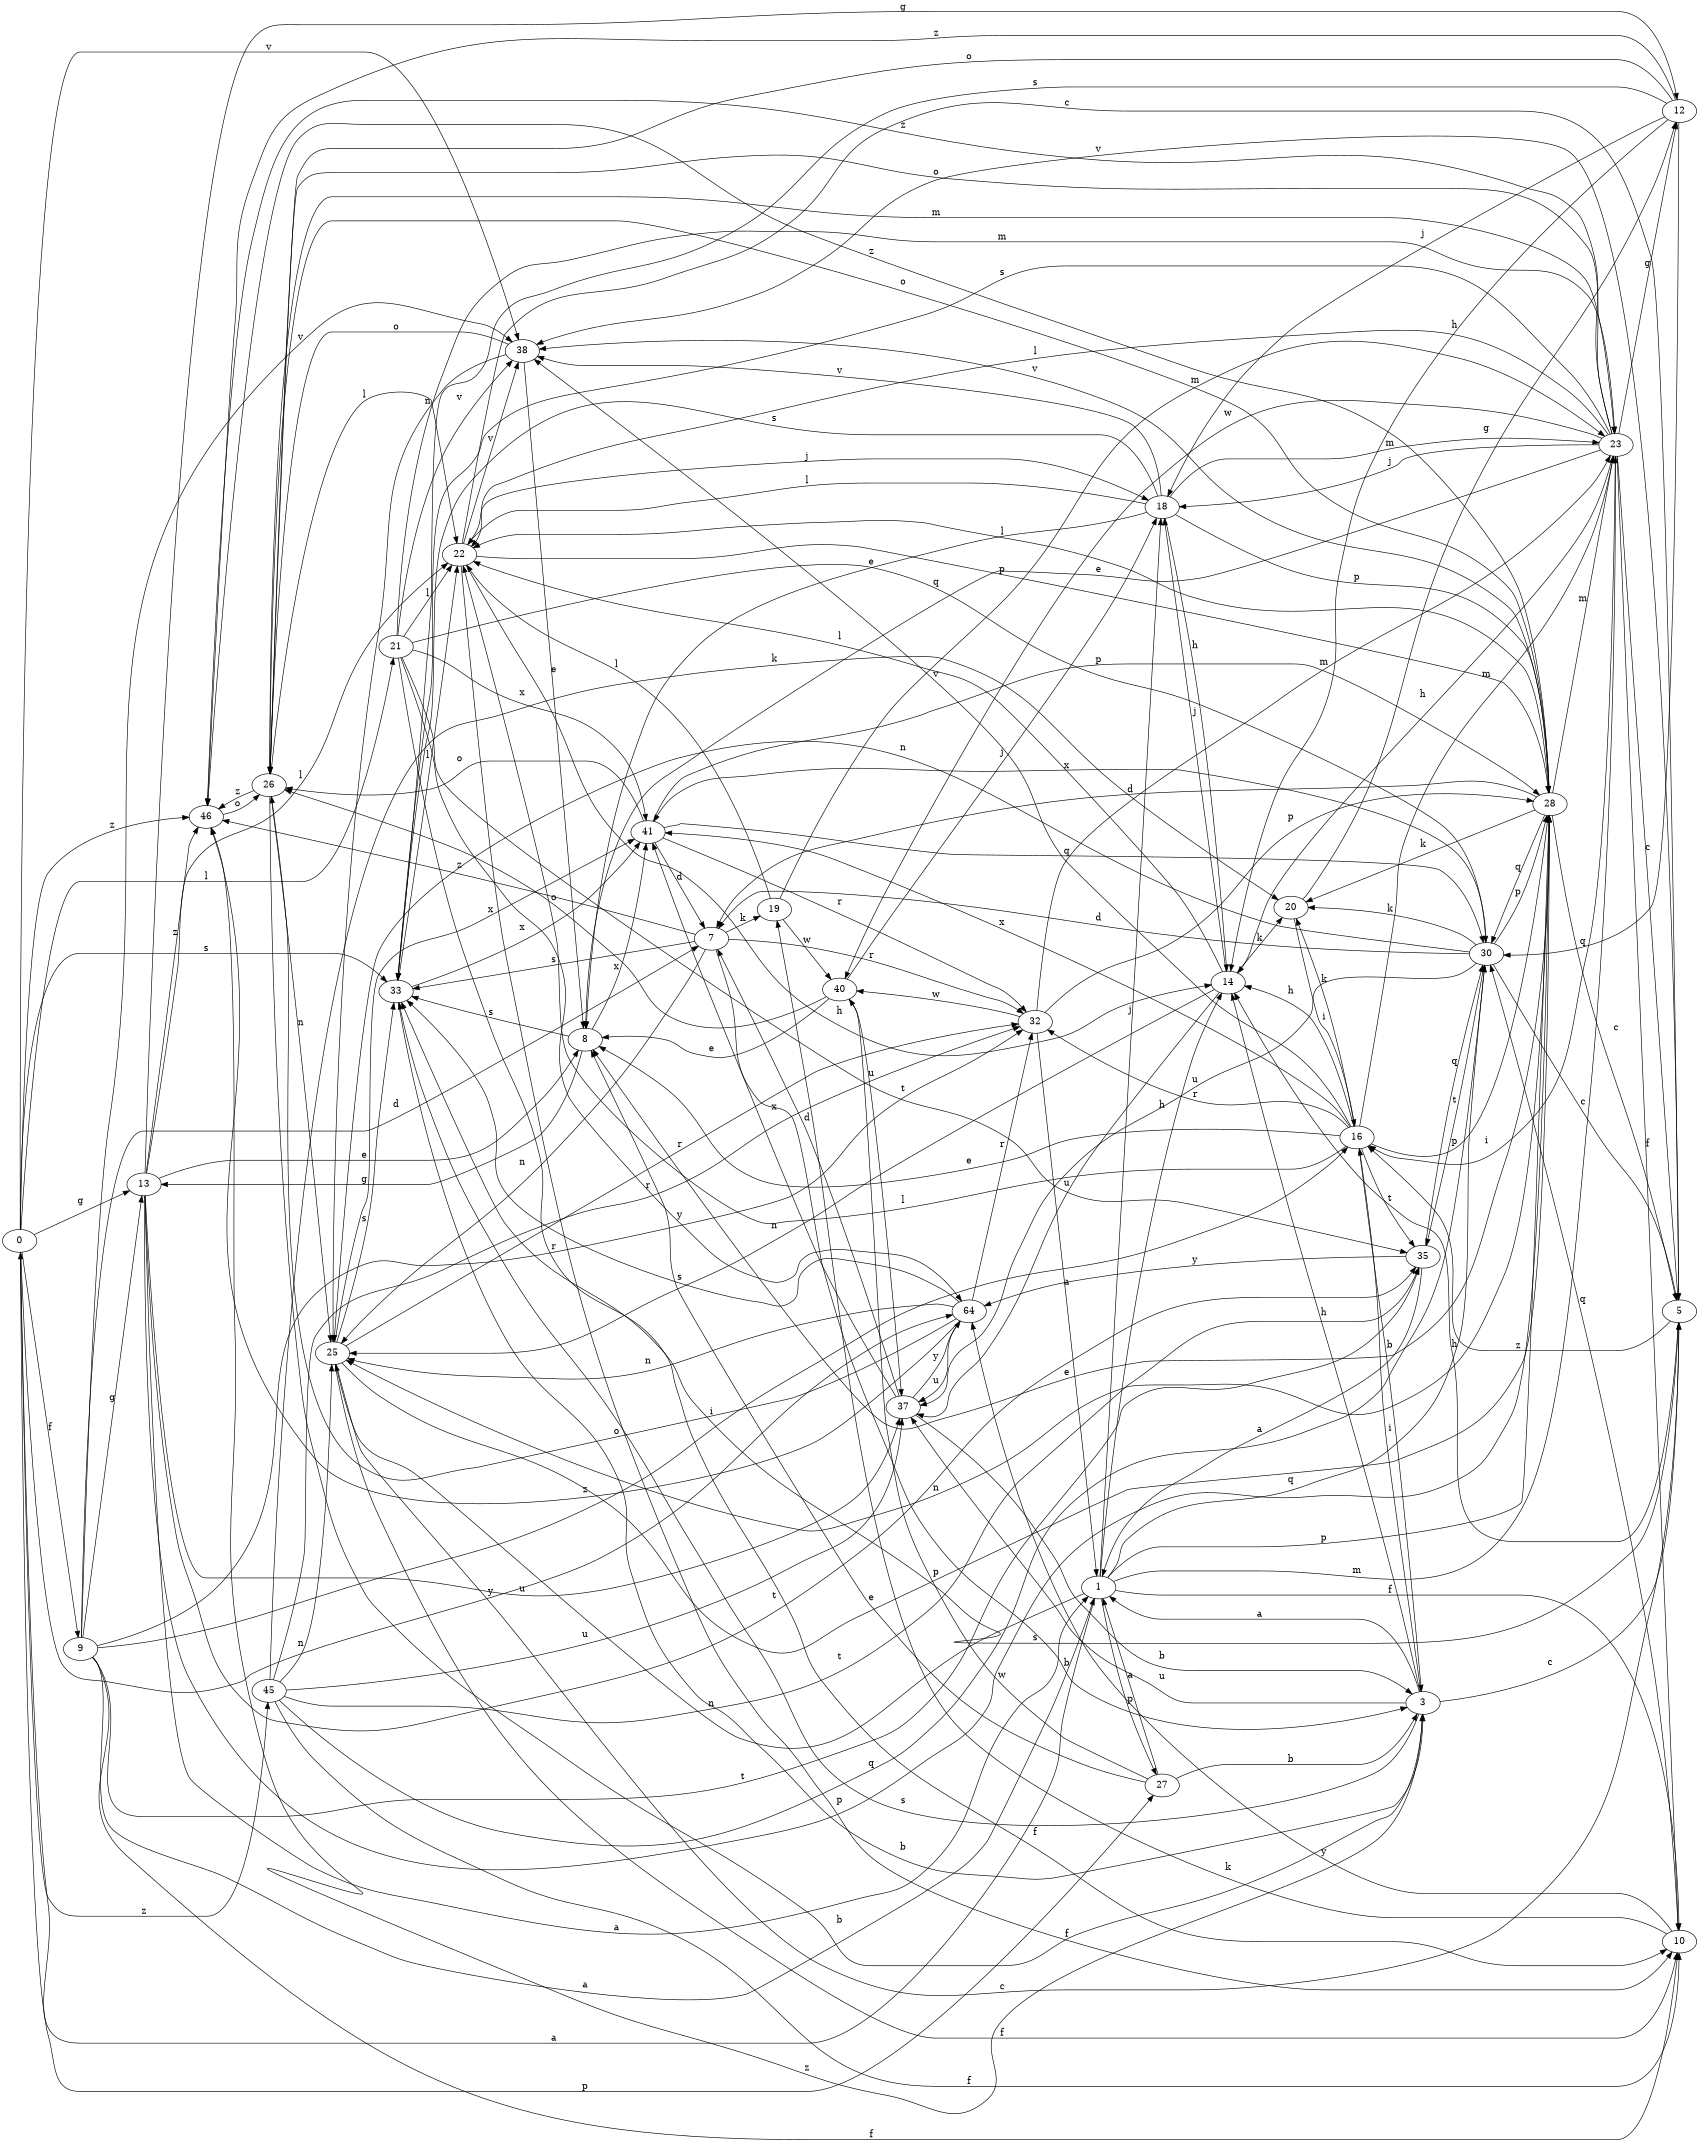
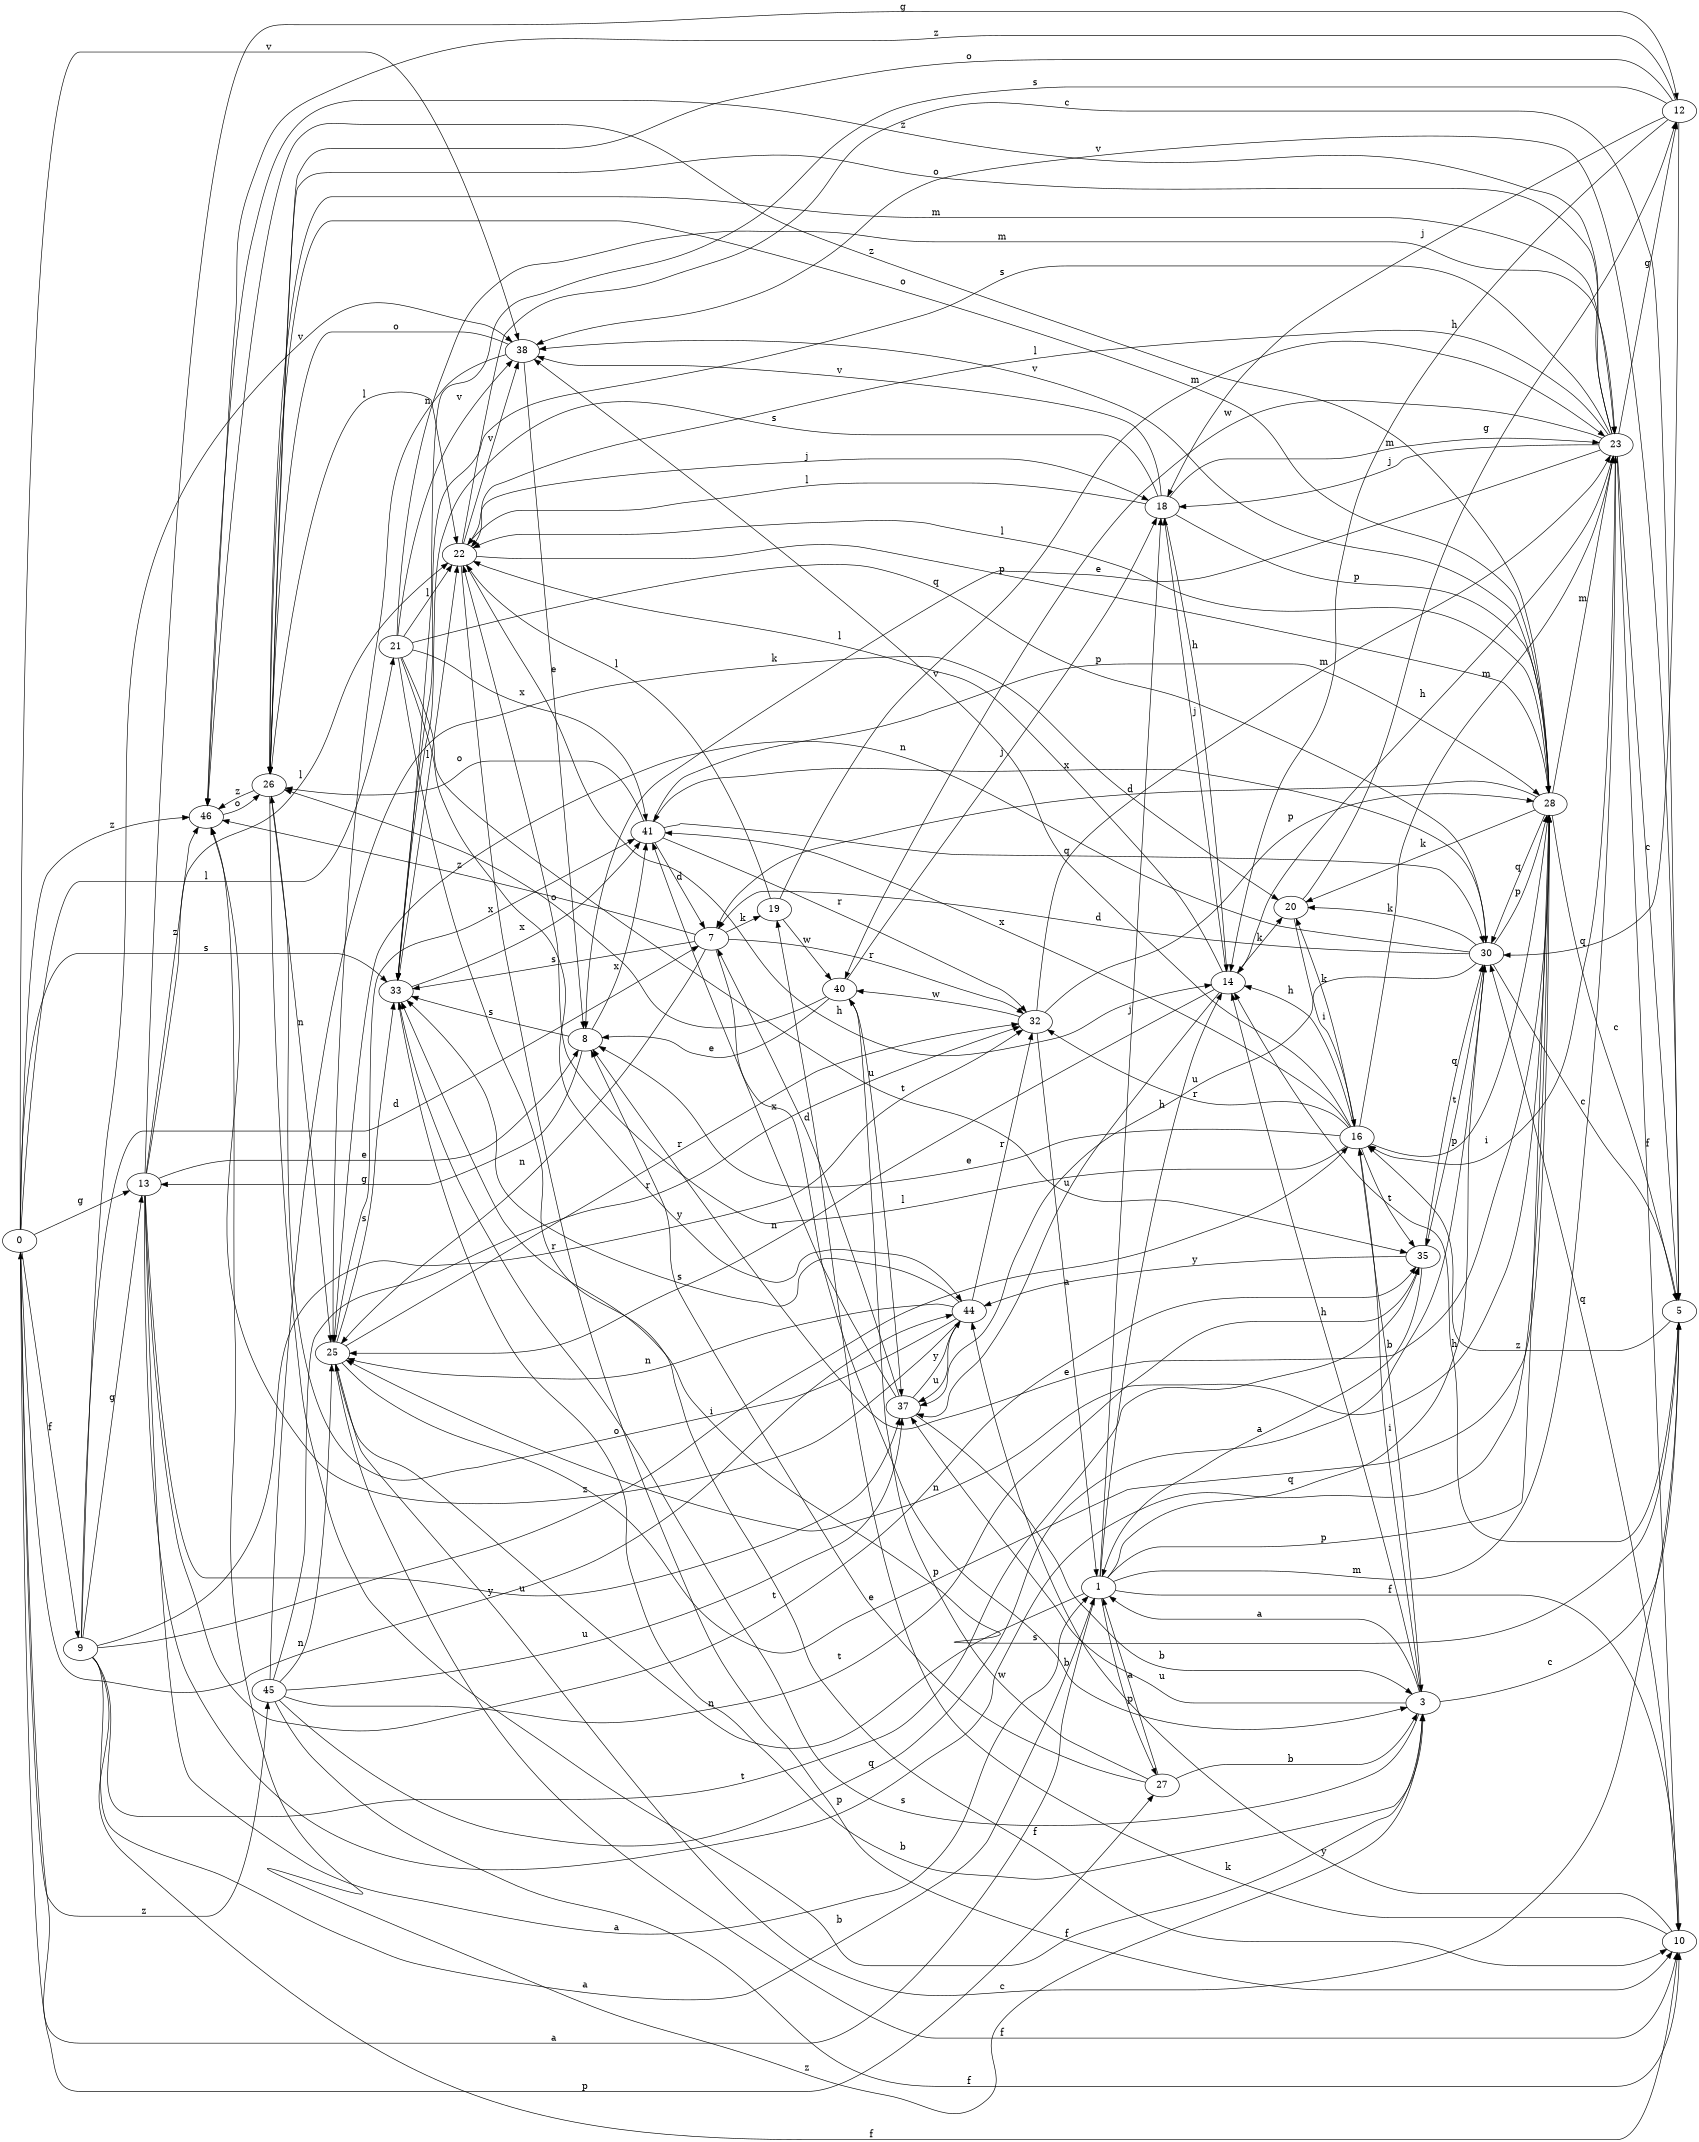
(746, 613) -> none
(969, 1311) -> (969, 1311)
